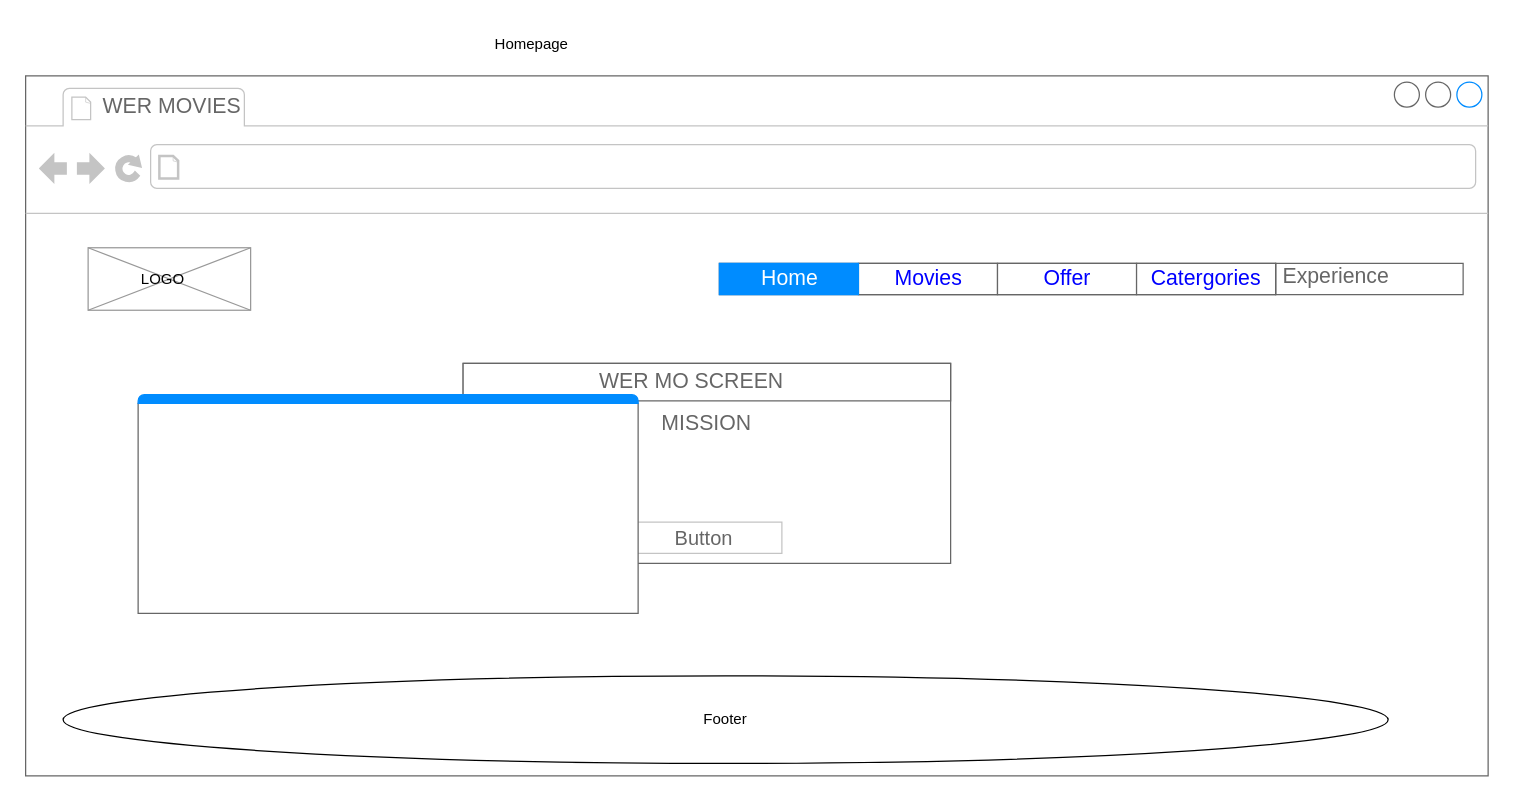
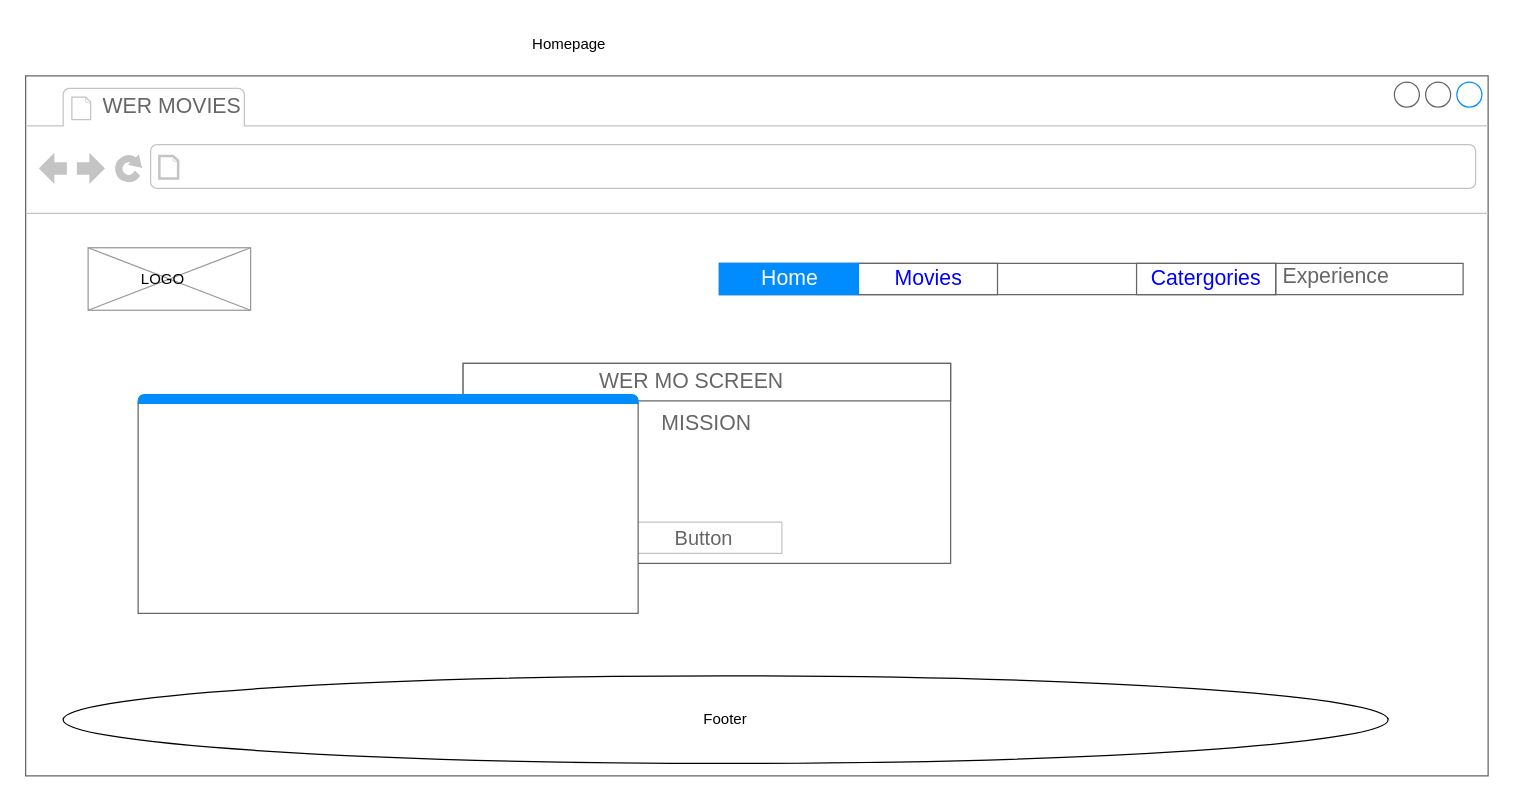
(532, 44) -> (569, 44)
(1067, 279) -> none
